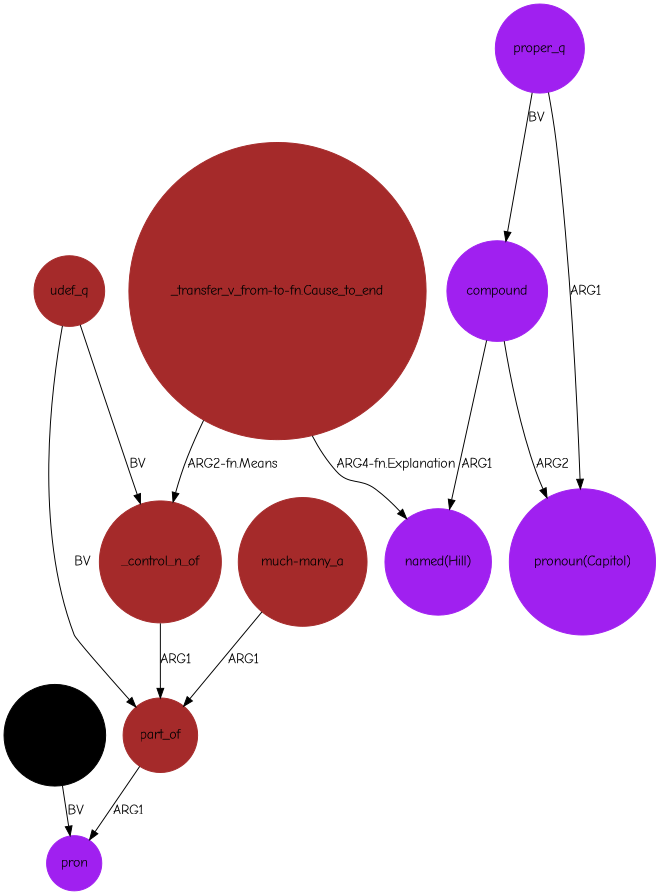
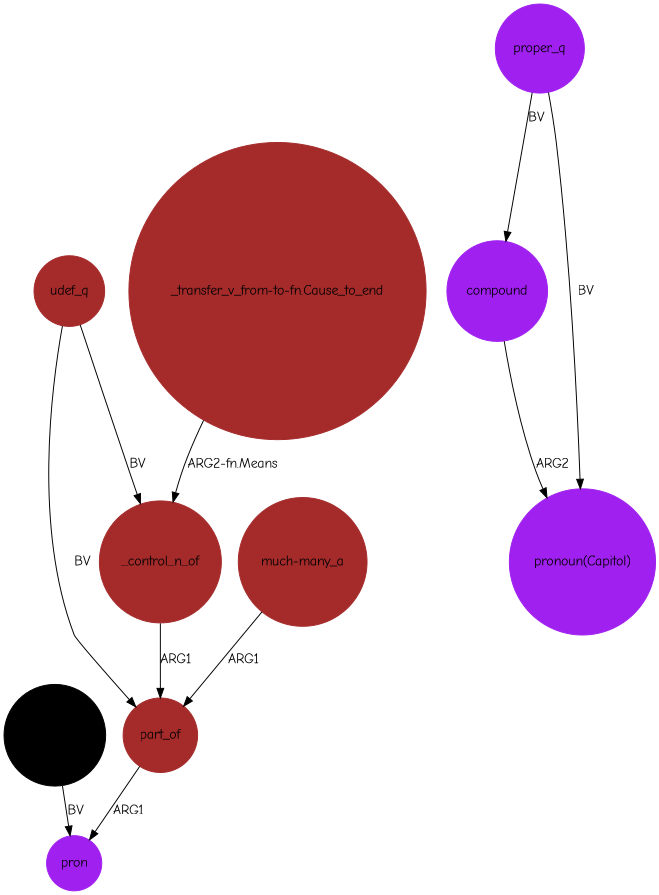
(586, 291) -> (586, 291)
(438, 562) -> none
